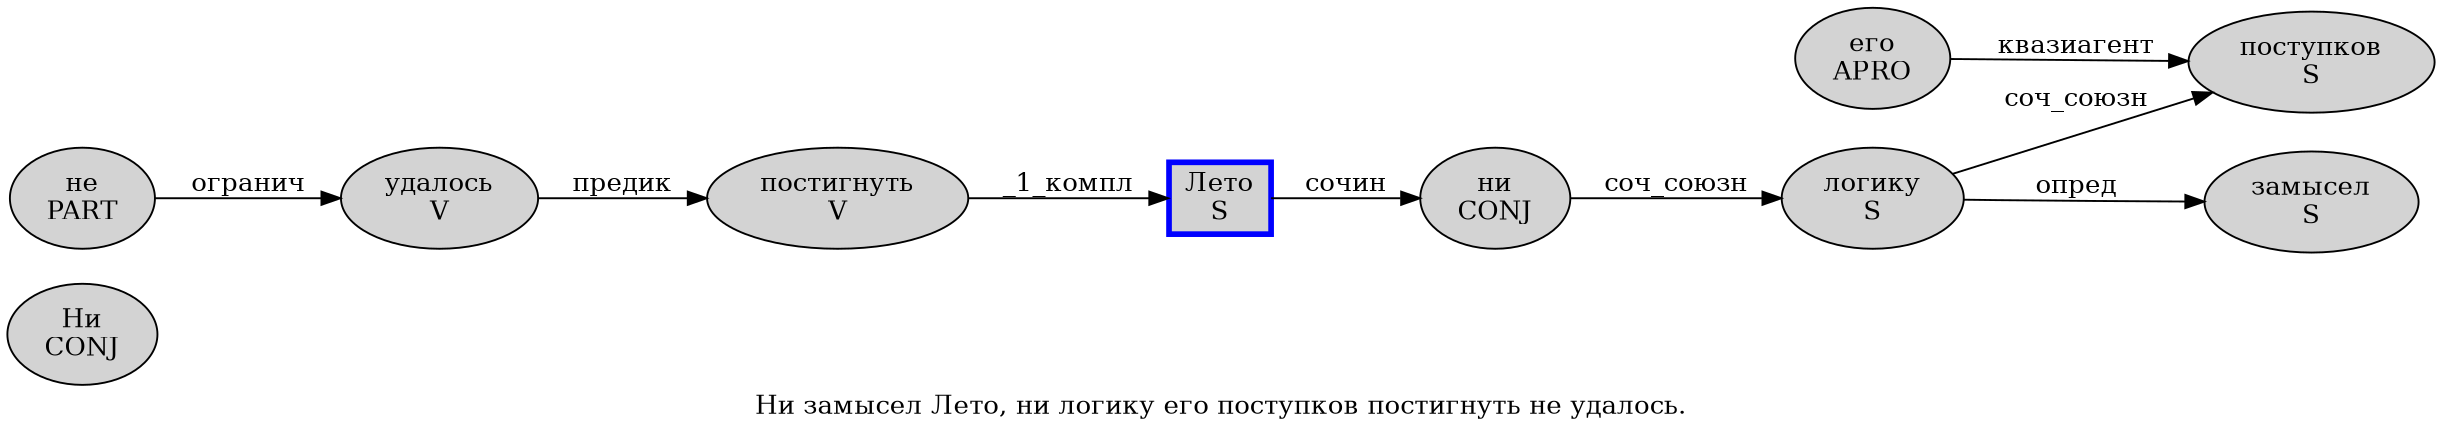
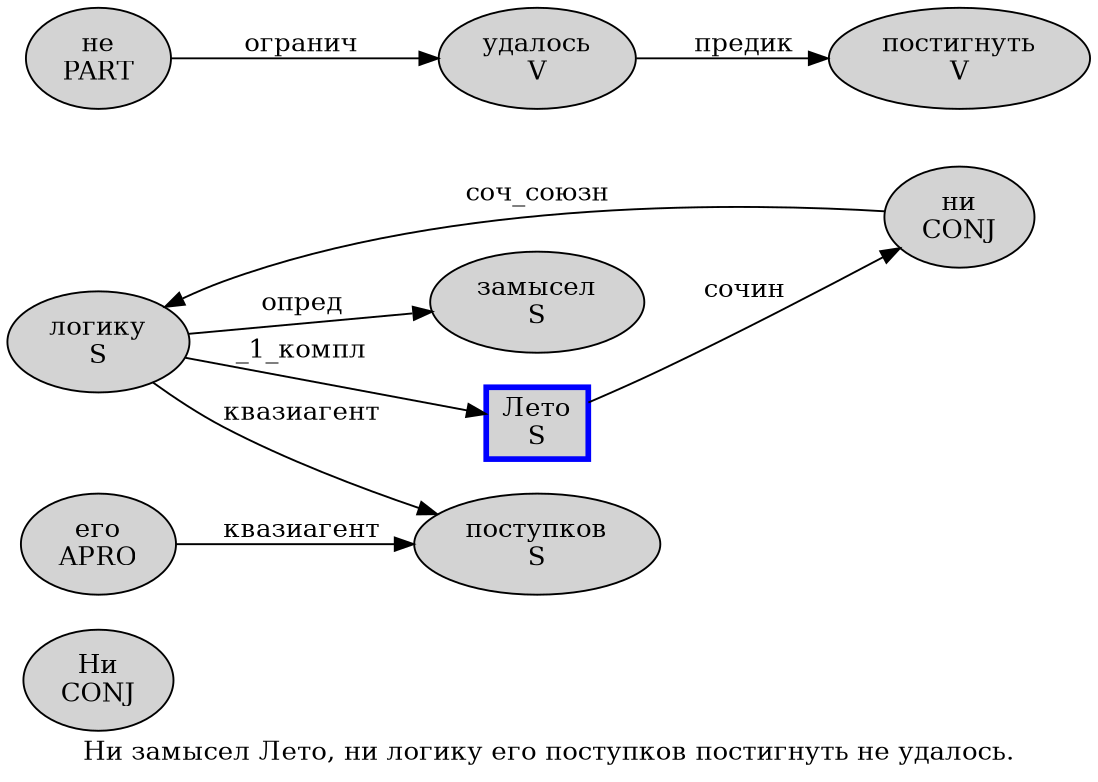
(2076, 99) -> (302, 413)
(1059, 198) -> (326, 384)
